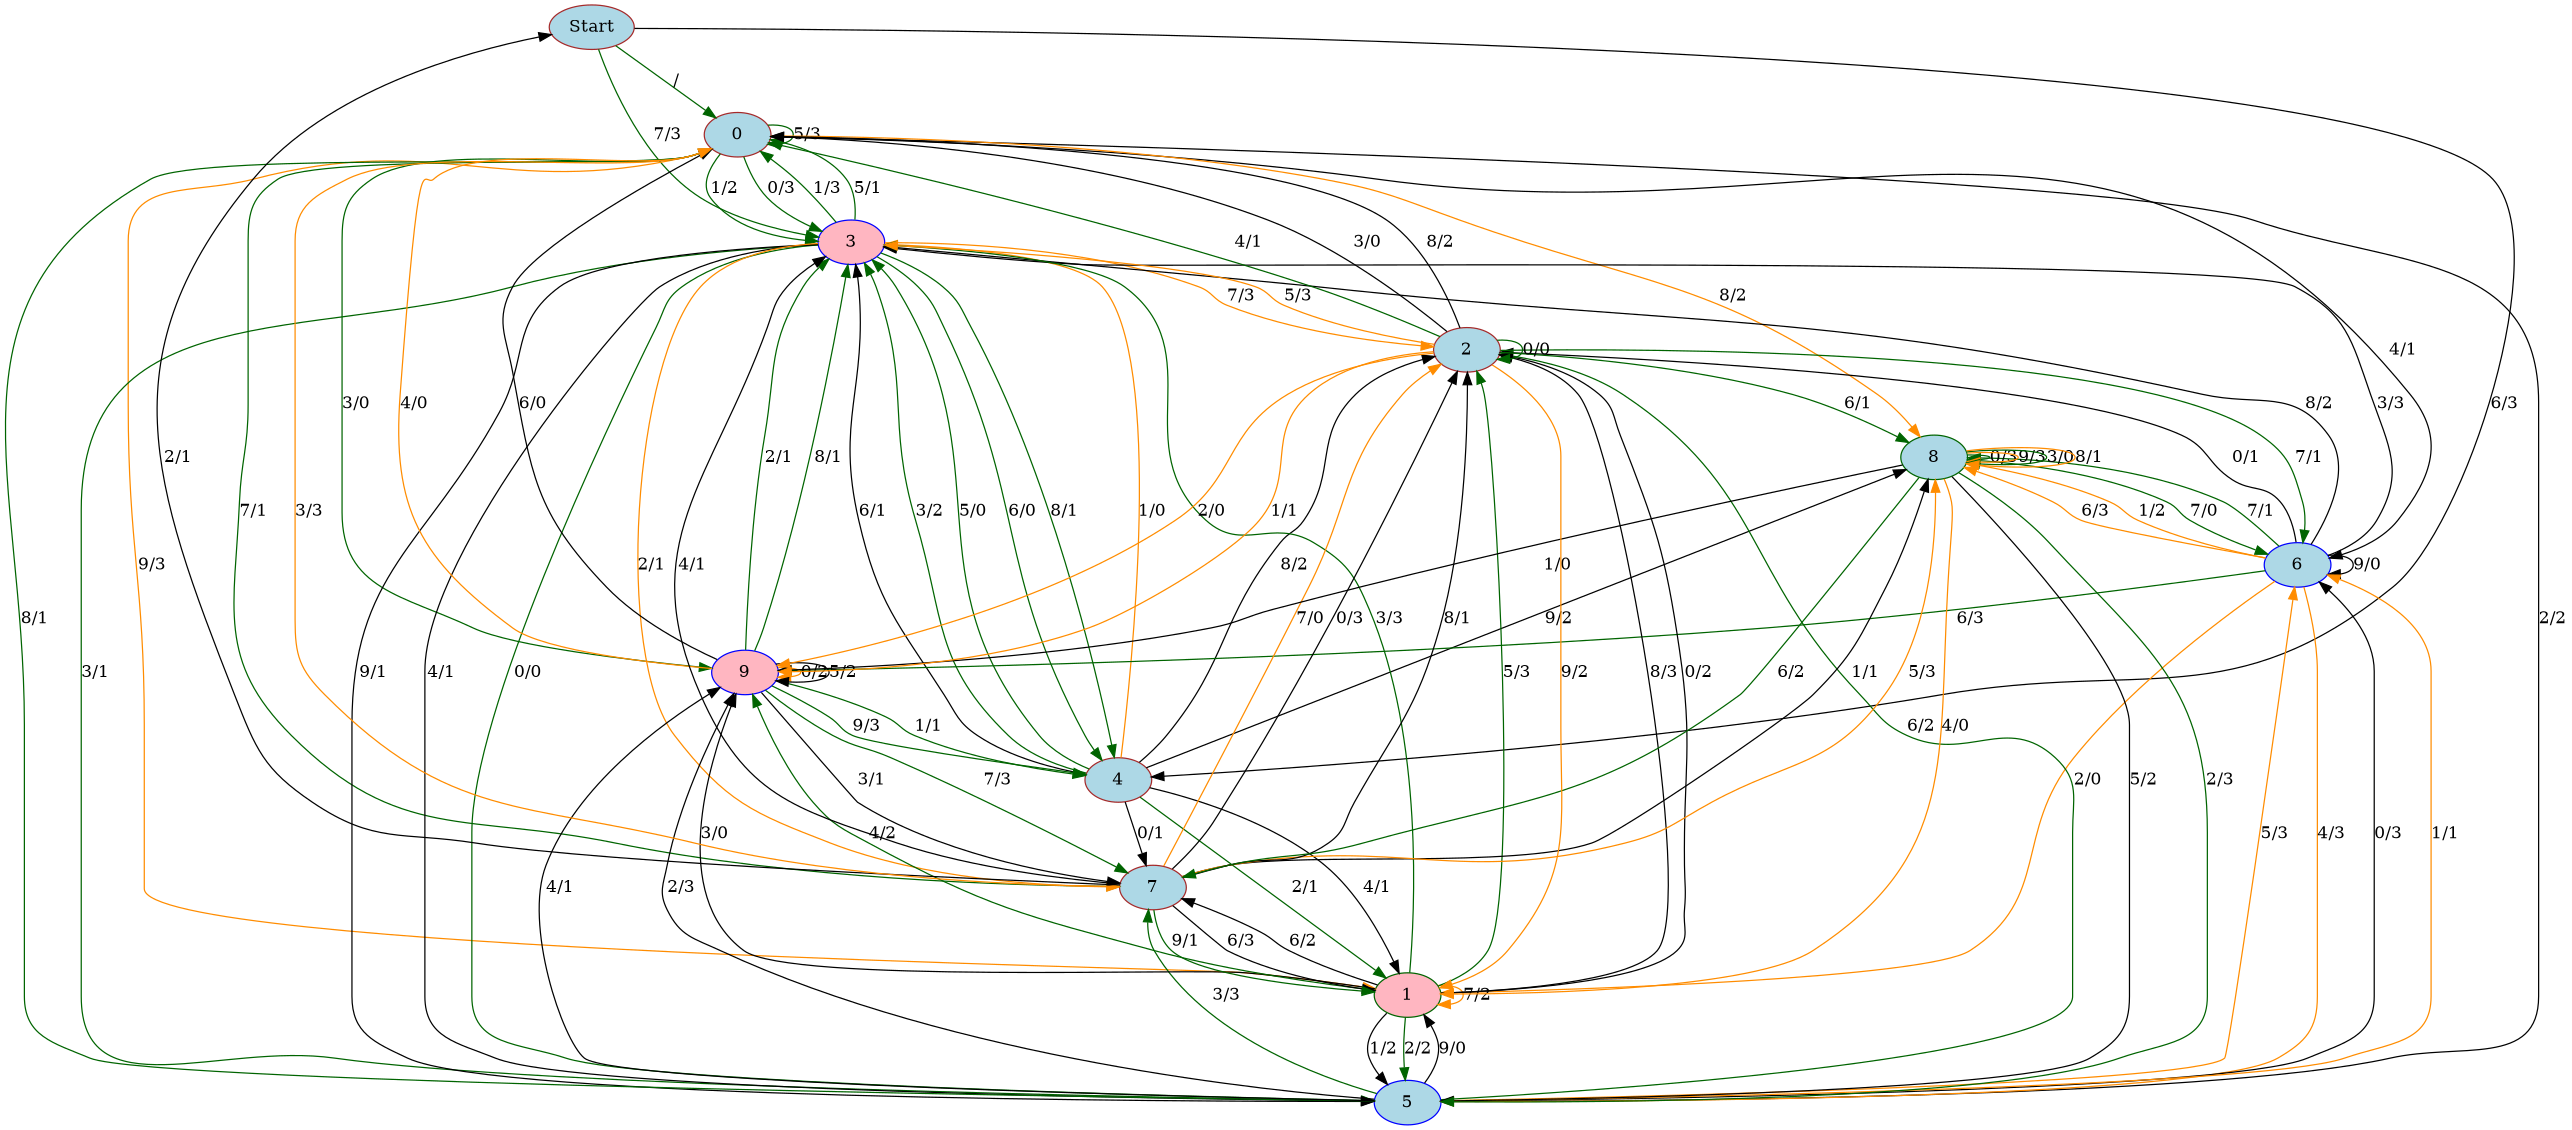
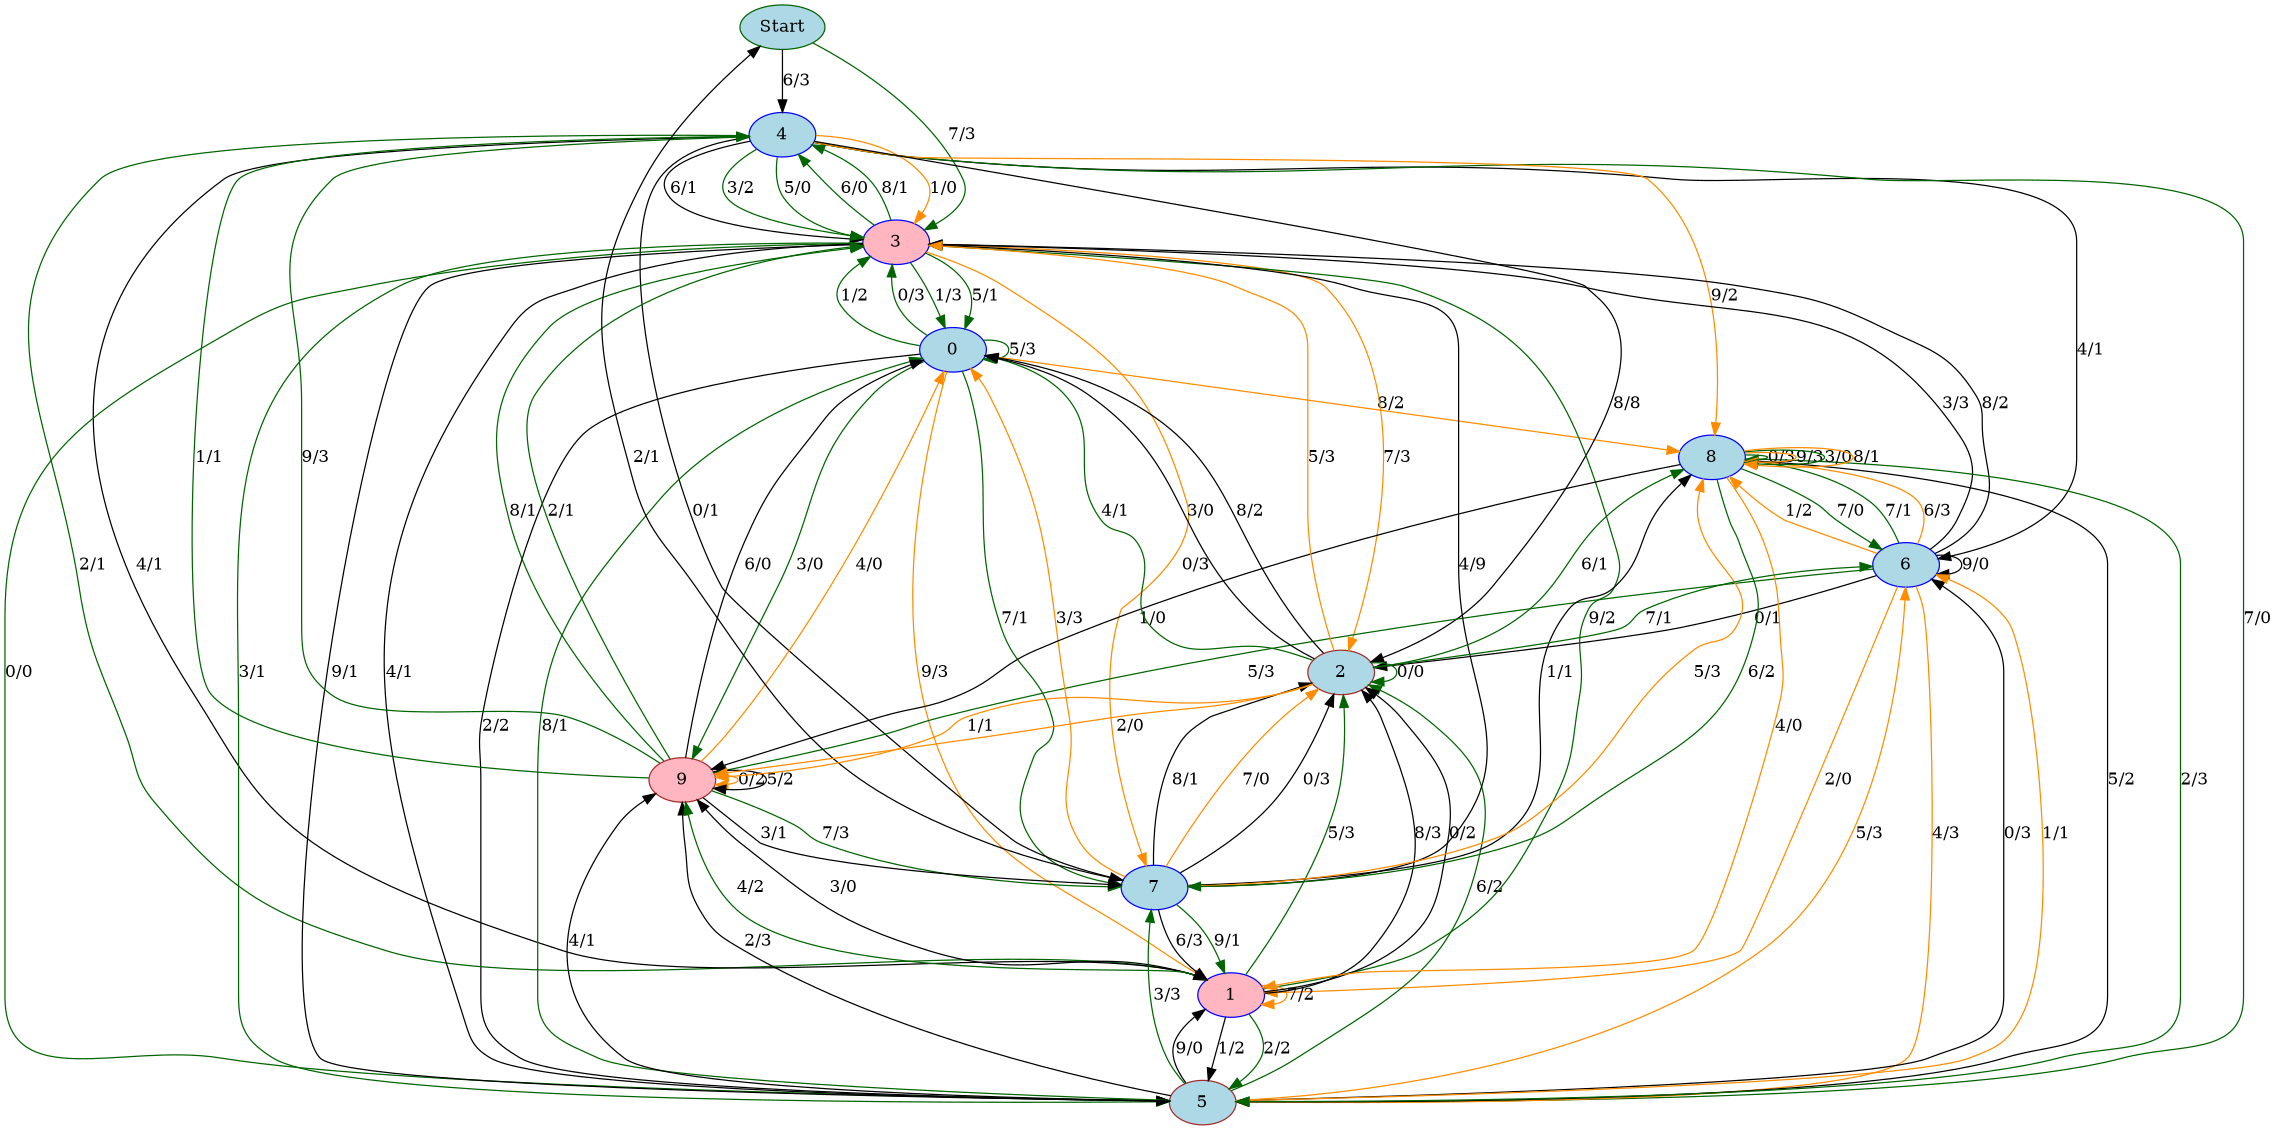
(592, 27) -> (782, 27)
(661, 78) -> none
(738, 135) -> (953, 350)
(1728, 186) -> (1693, 180)
none -> (2244, 405)
(1934, 457) -> (1712, 457)
(652, 565) -> (1196, 565)
(692, 565) -> (1473, 565)
(1294, 565) -> (1627, 404)
(1390, 619) -> (1603, 619)
(1971, 619) -> (1261, 672)
(1520, 621) -> (1307, 160)
(745, 672) -> (682, 780)
(1561, 684) -> none
(1118, 780) -> (782, 135)
(1153, 888) -> (1155, 888)
(1284, 948) -> none
(1408, 995) -> (1231, 995)
(1408, 1103) -> (1203, 1103)
